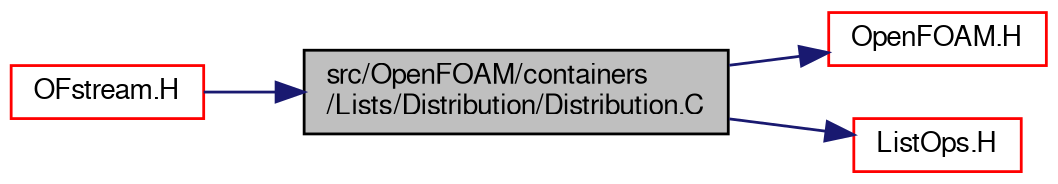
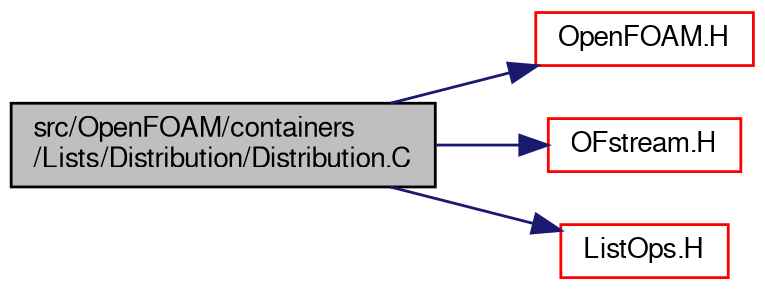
(240, 92) -> (478, 145)
